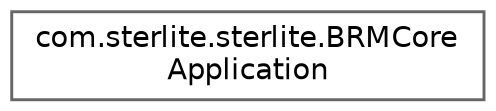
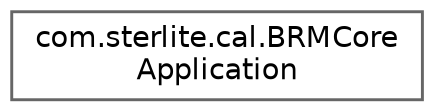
(248, 56) -> (217, 56)
